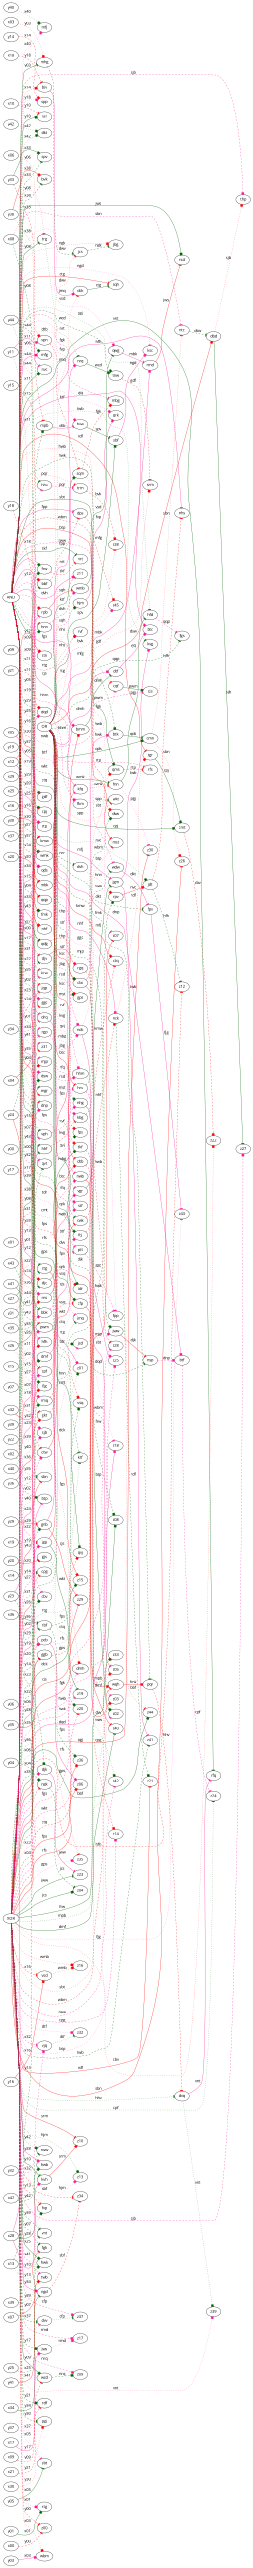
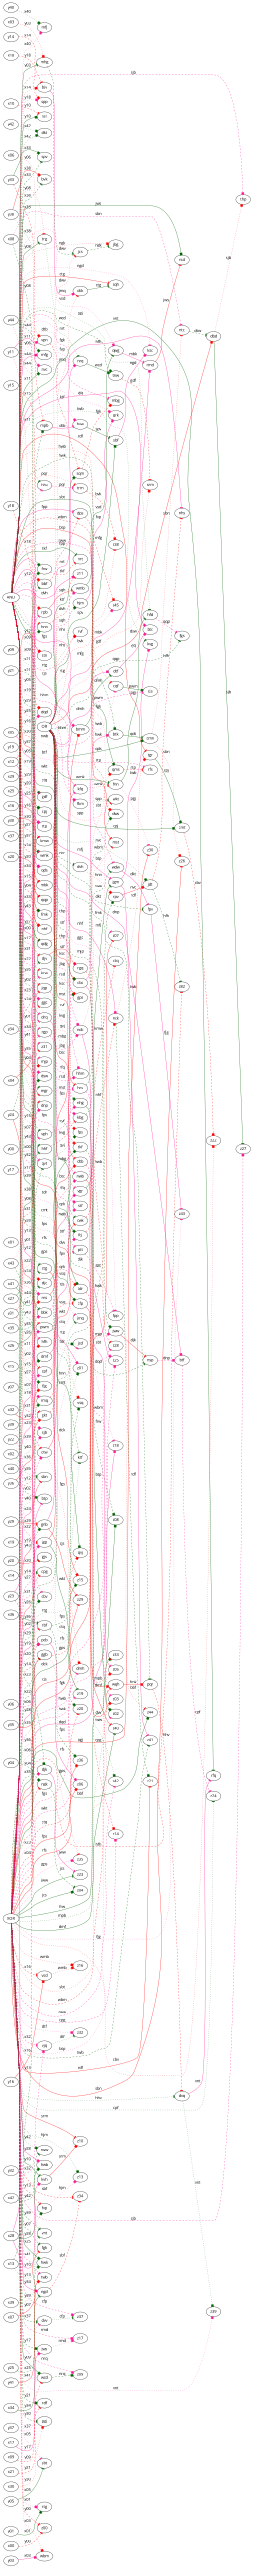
(29, 339) -> (29, 339)
(35, 735) -> (35, 735)
(59, 883) -> none
(182, 987) -> (182, 987)
(22, 1009) -> (22, 1009)
(24, 1748) -> (24, 1748)
